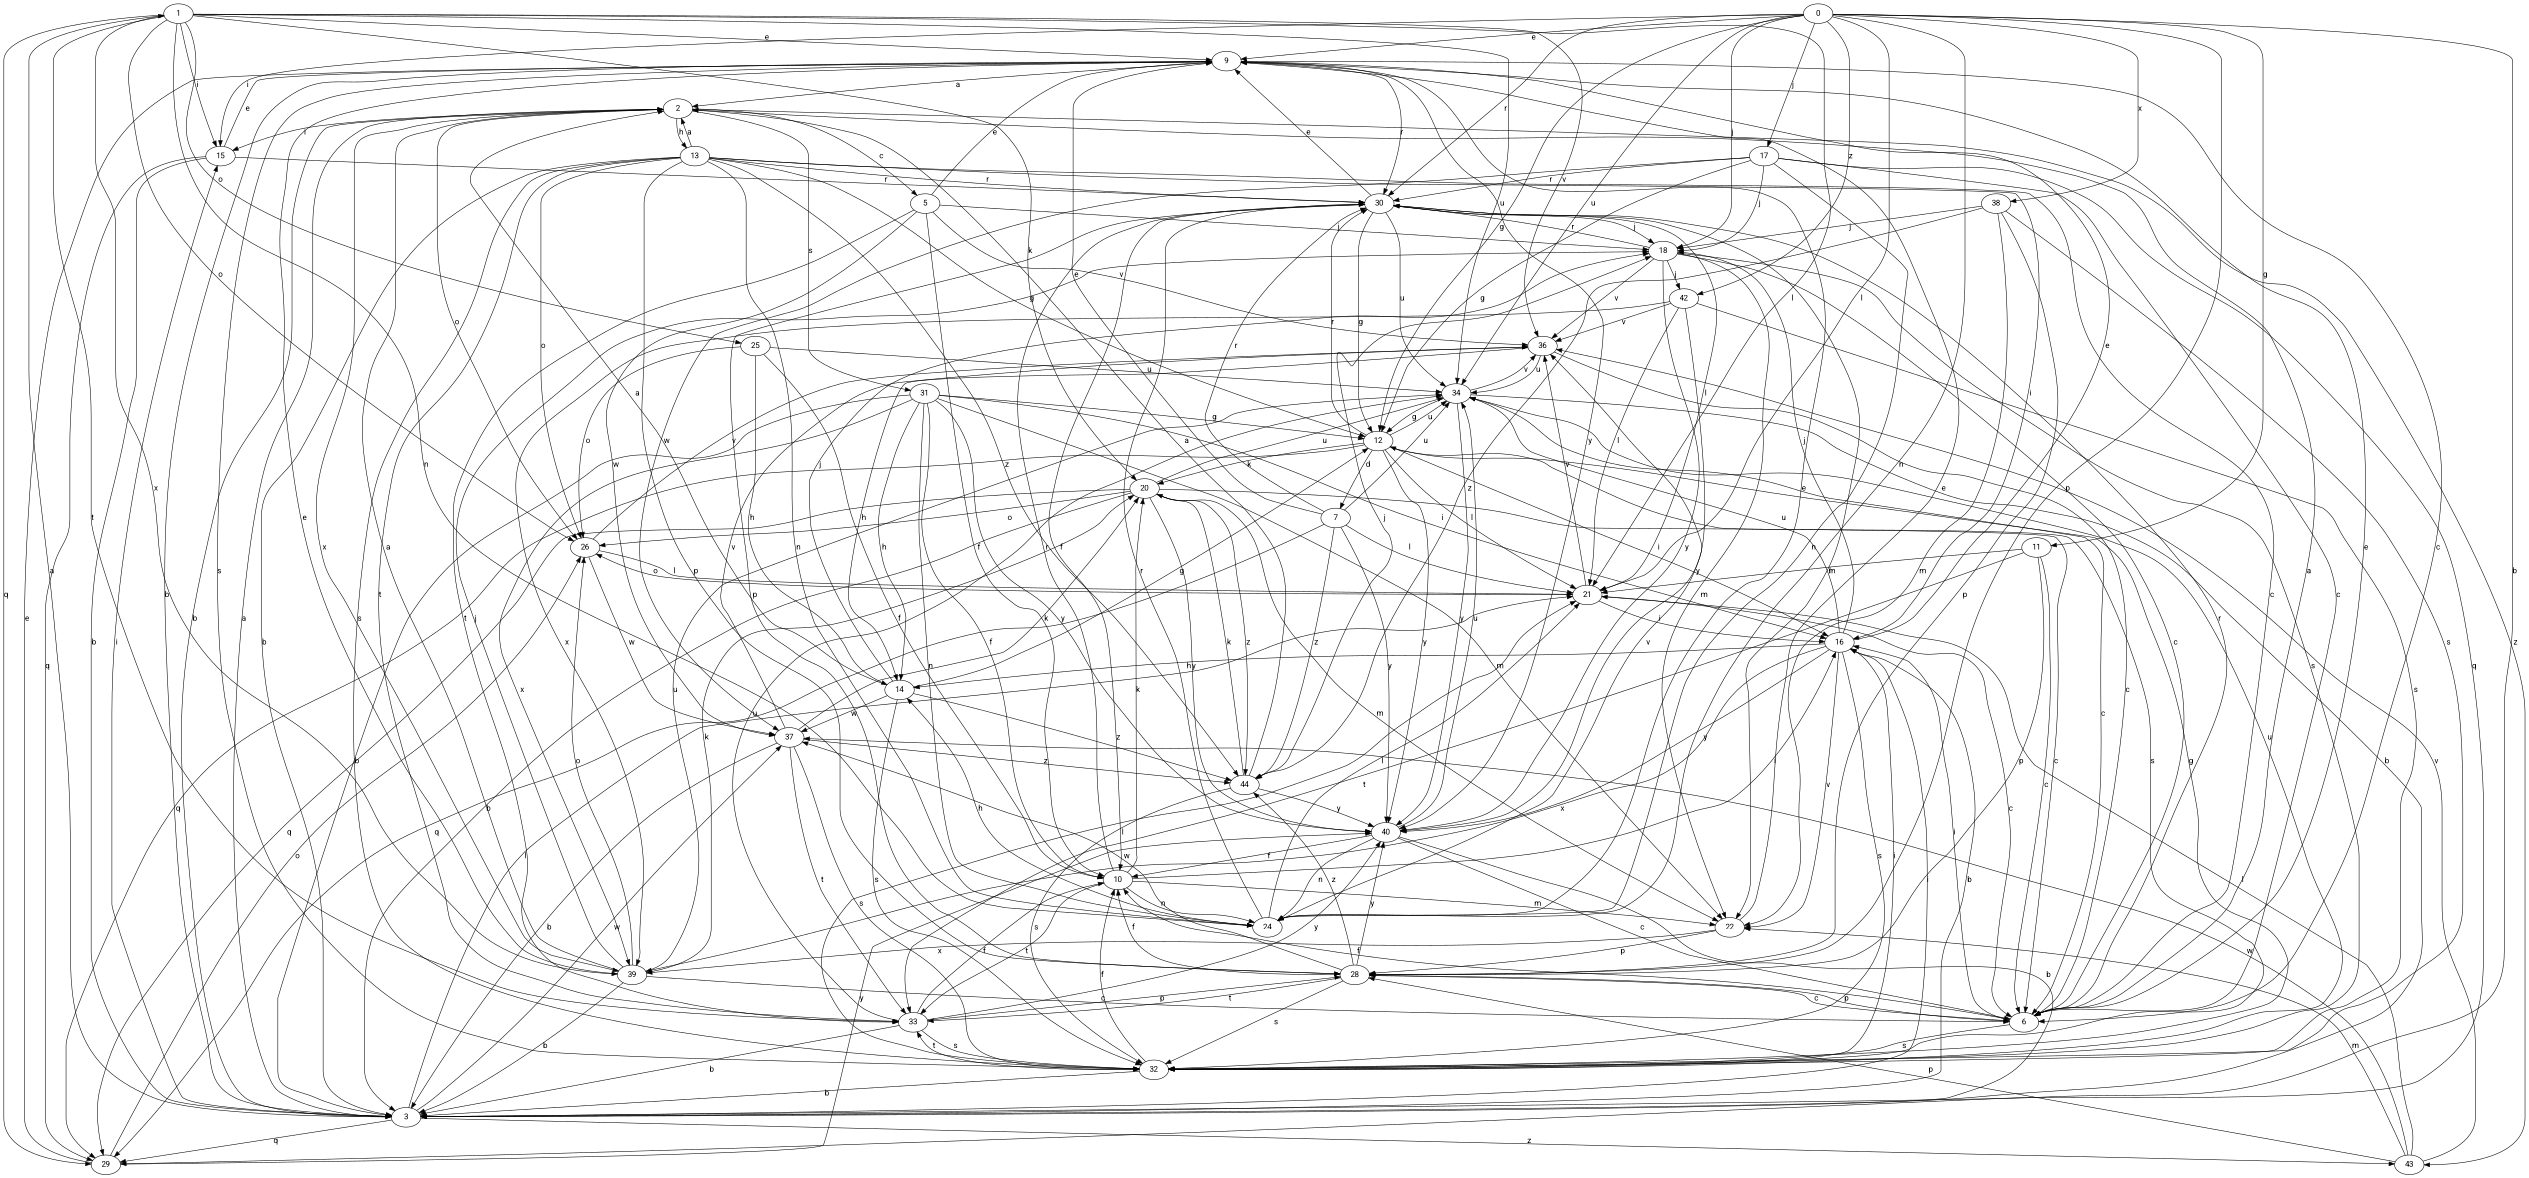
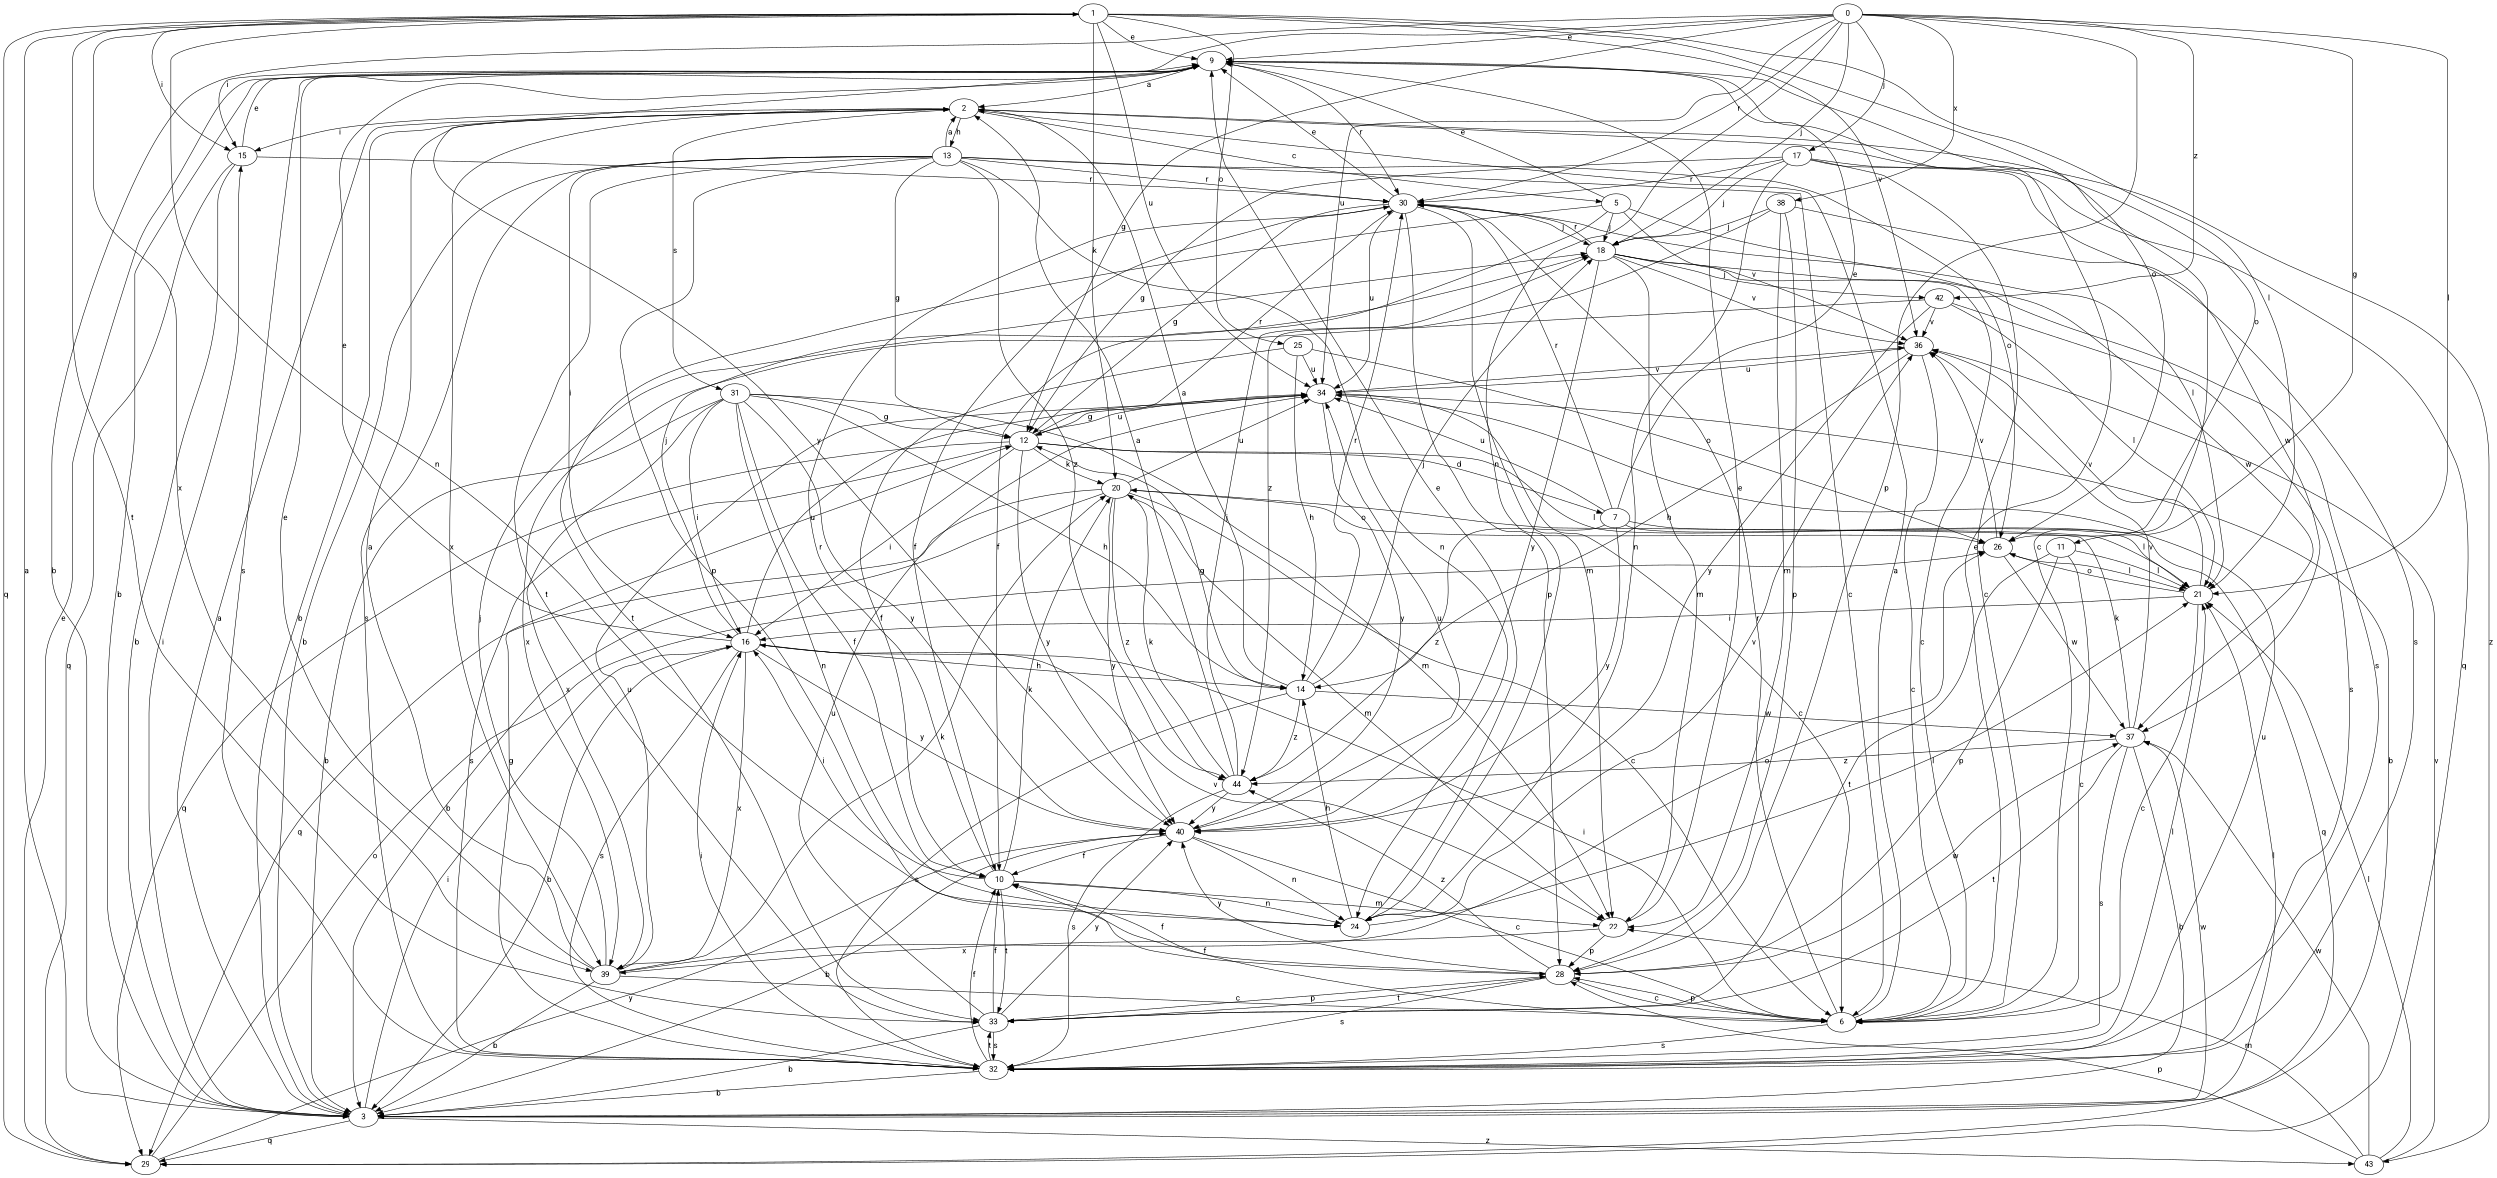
(1129, 535) -> (1343, 472)
